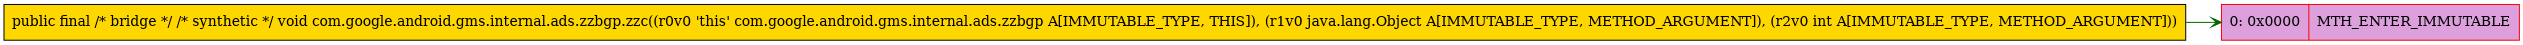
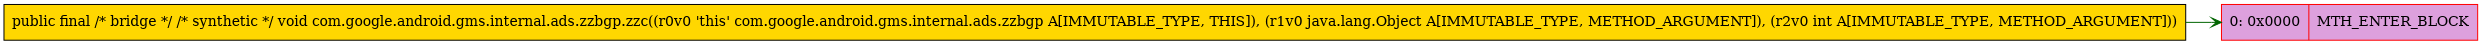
(2414, 22) -> (2393, 22)
